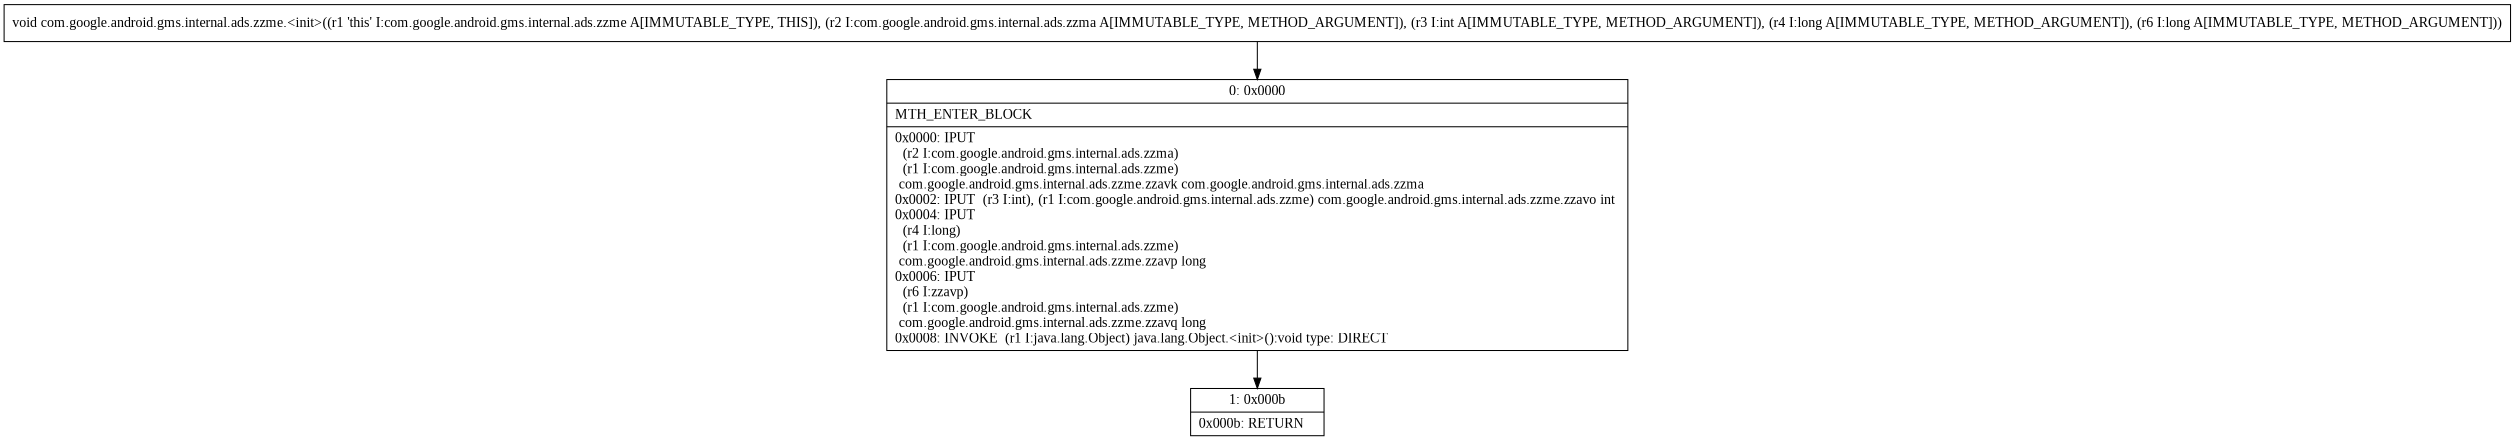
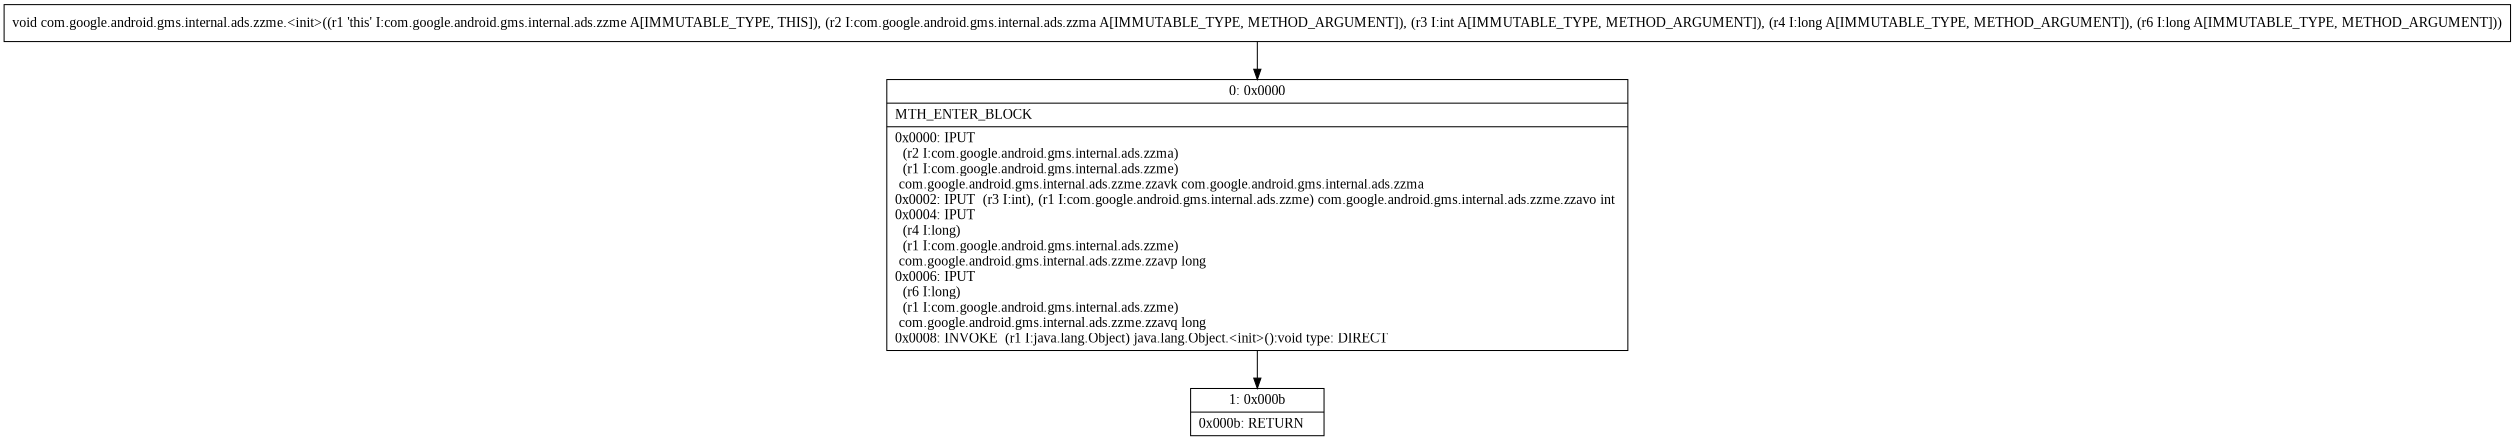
(932, 292) -> (928, 292)
